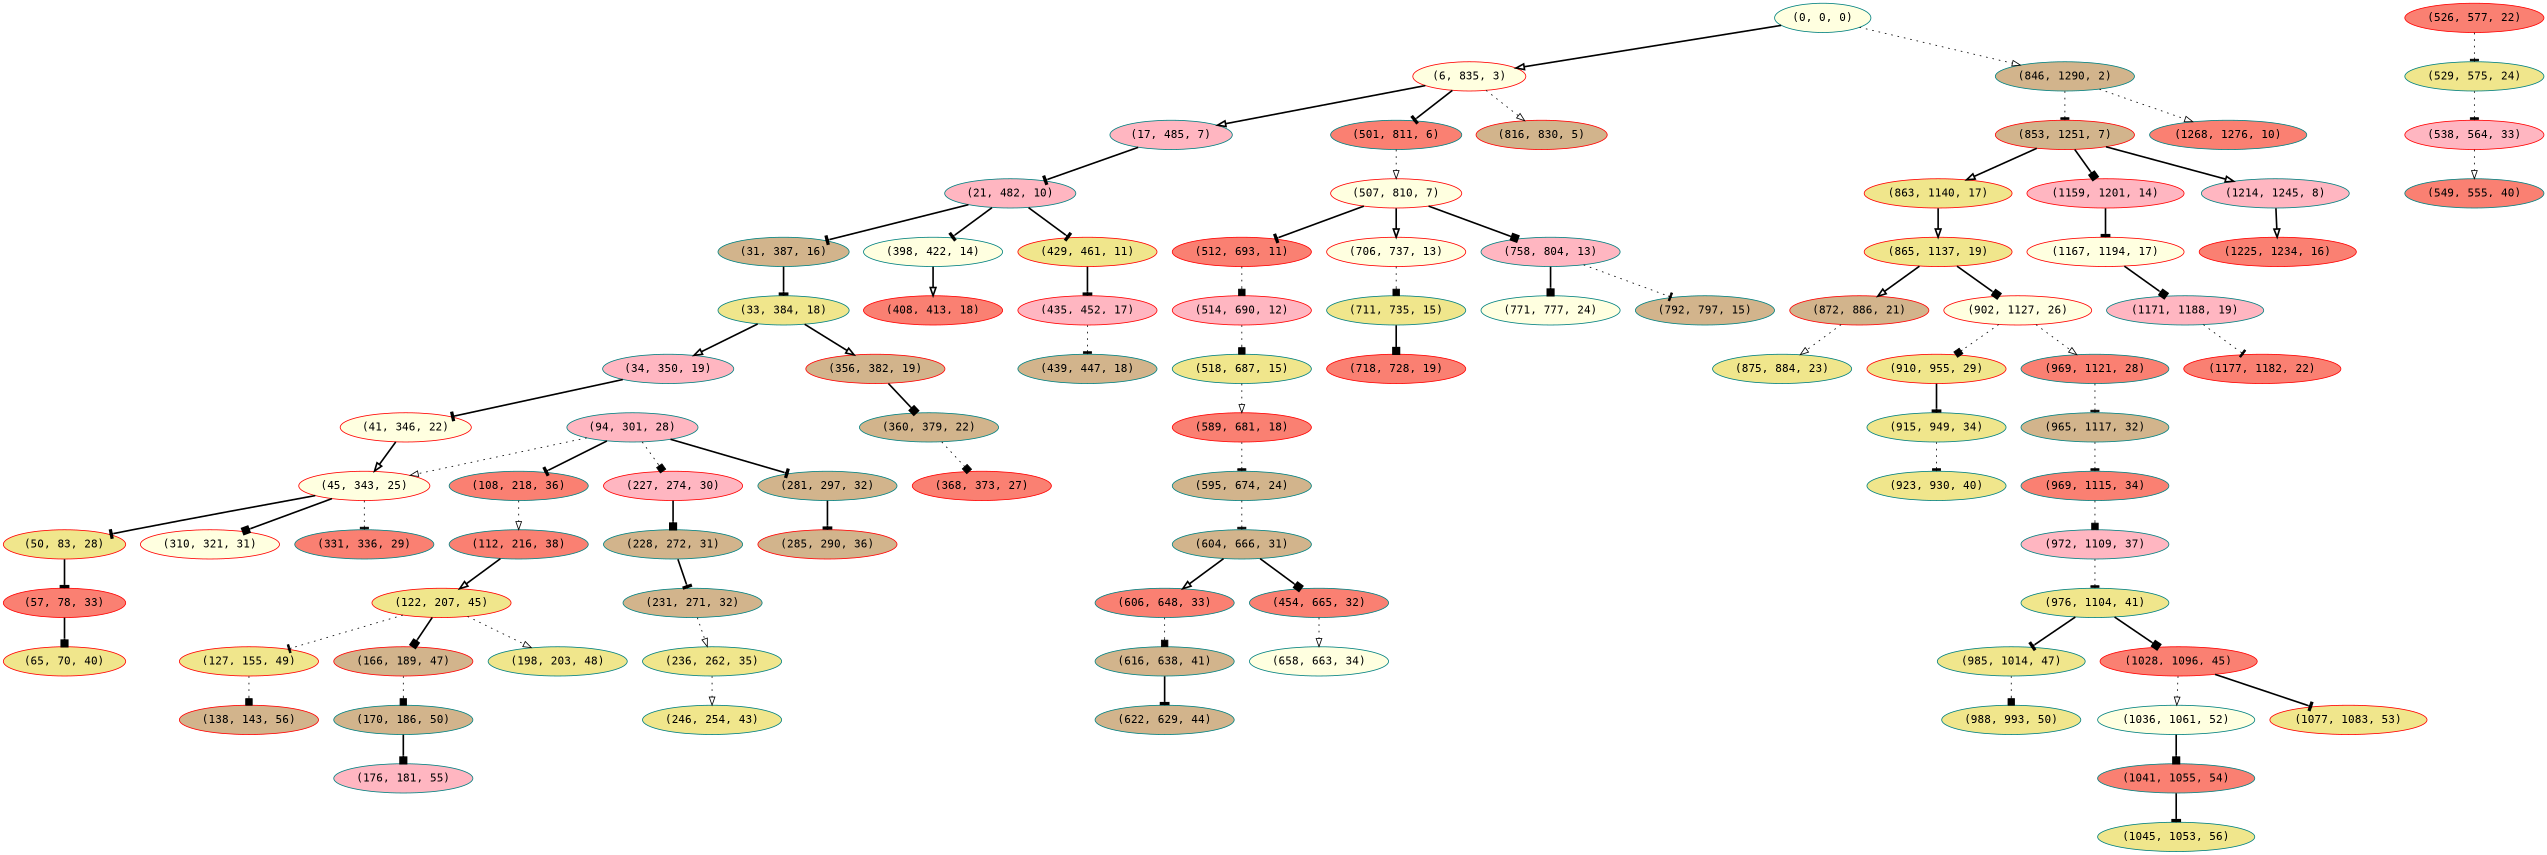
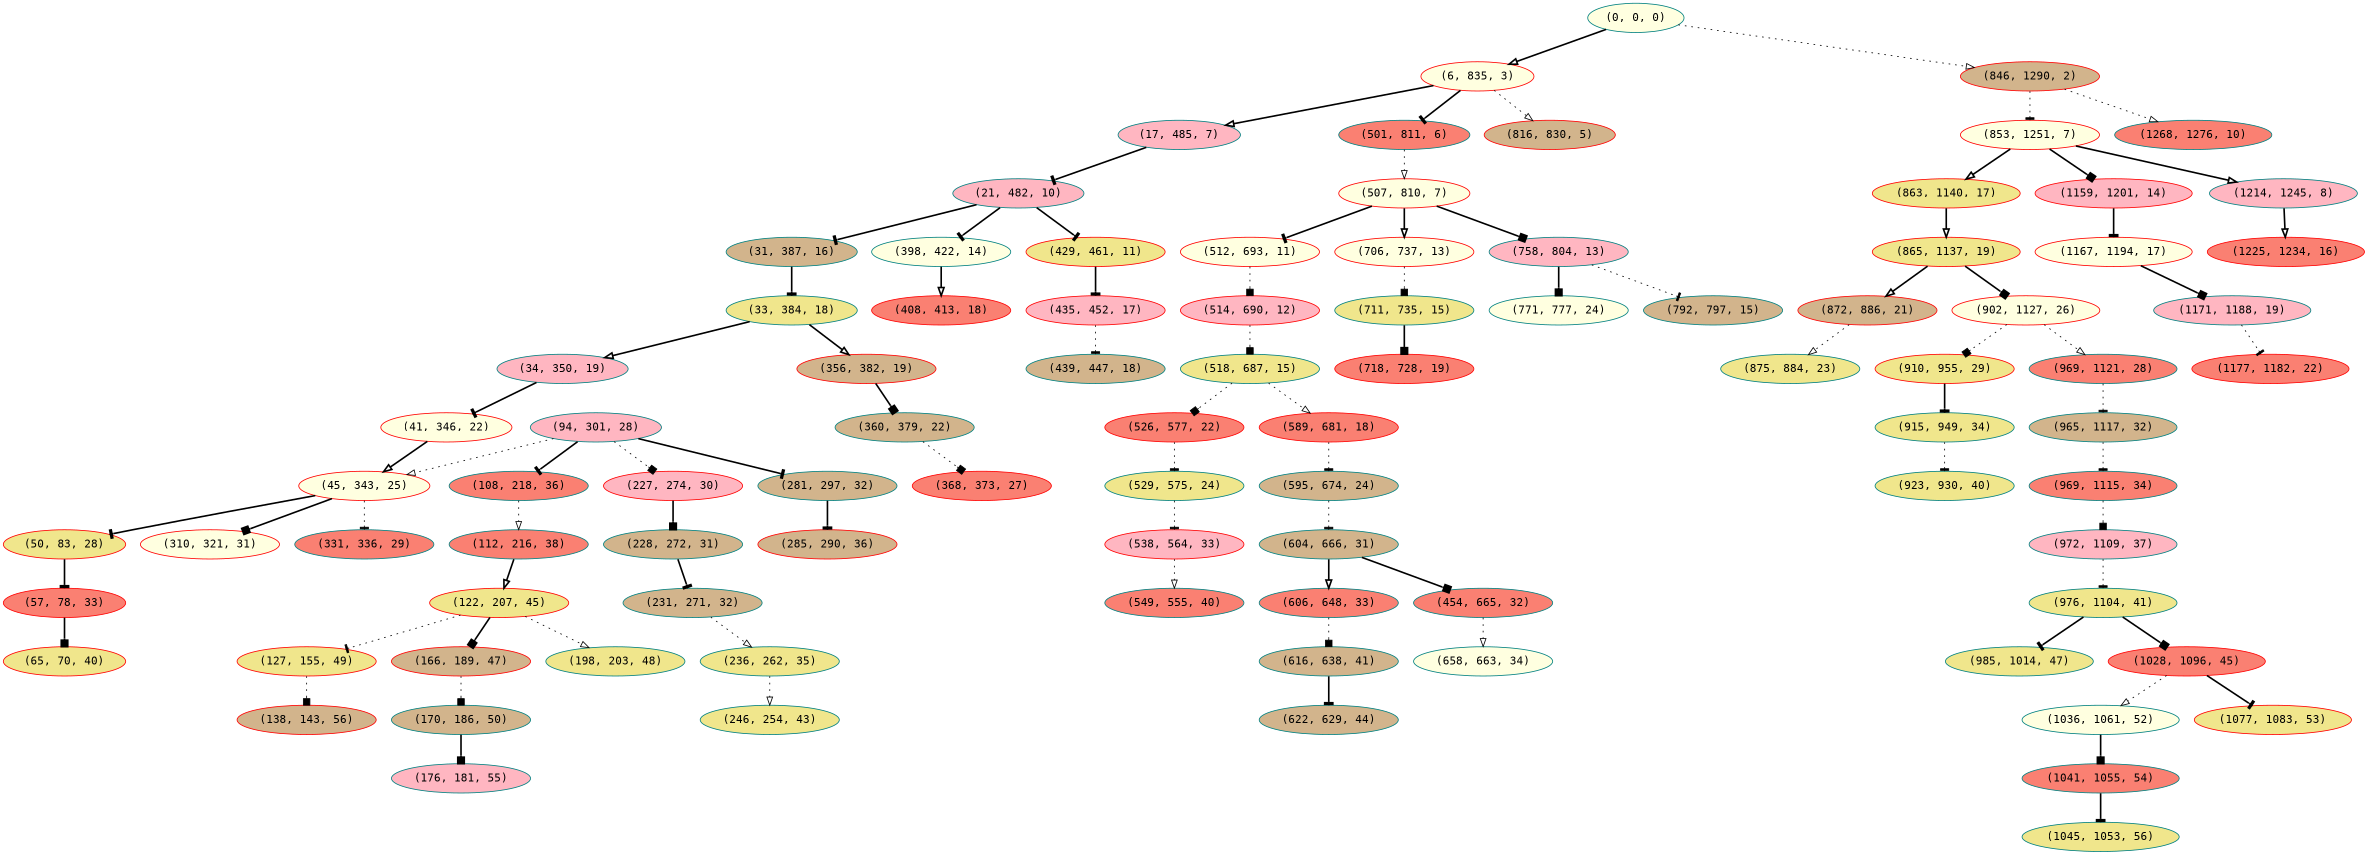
(2065, 76) -> (2030, 76)
(2065, 135) -> (2030, 135)
(1242, 252) -> (1250, 252)
none -> (1215, 396)
(2011, 720) -> none
